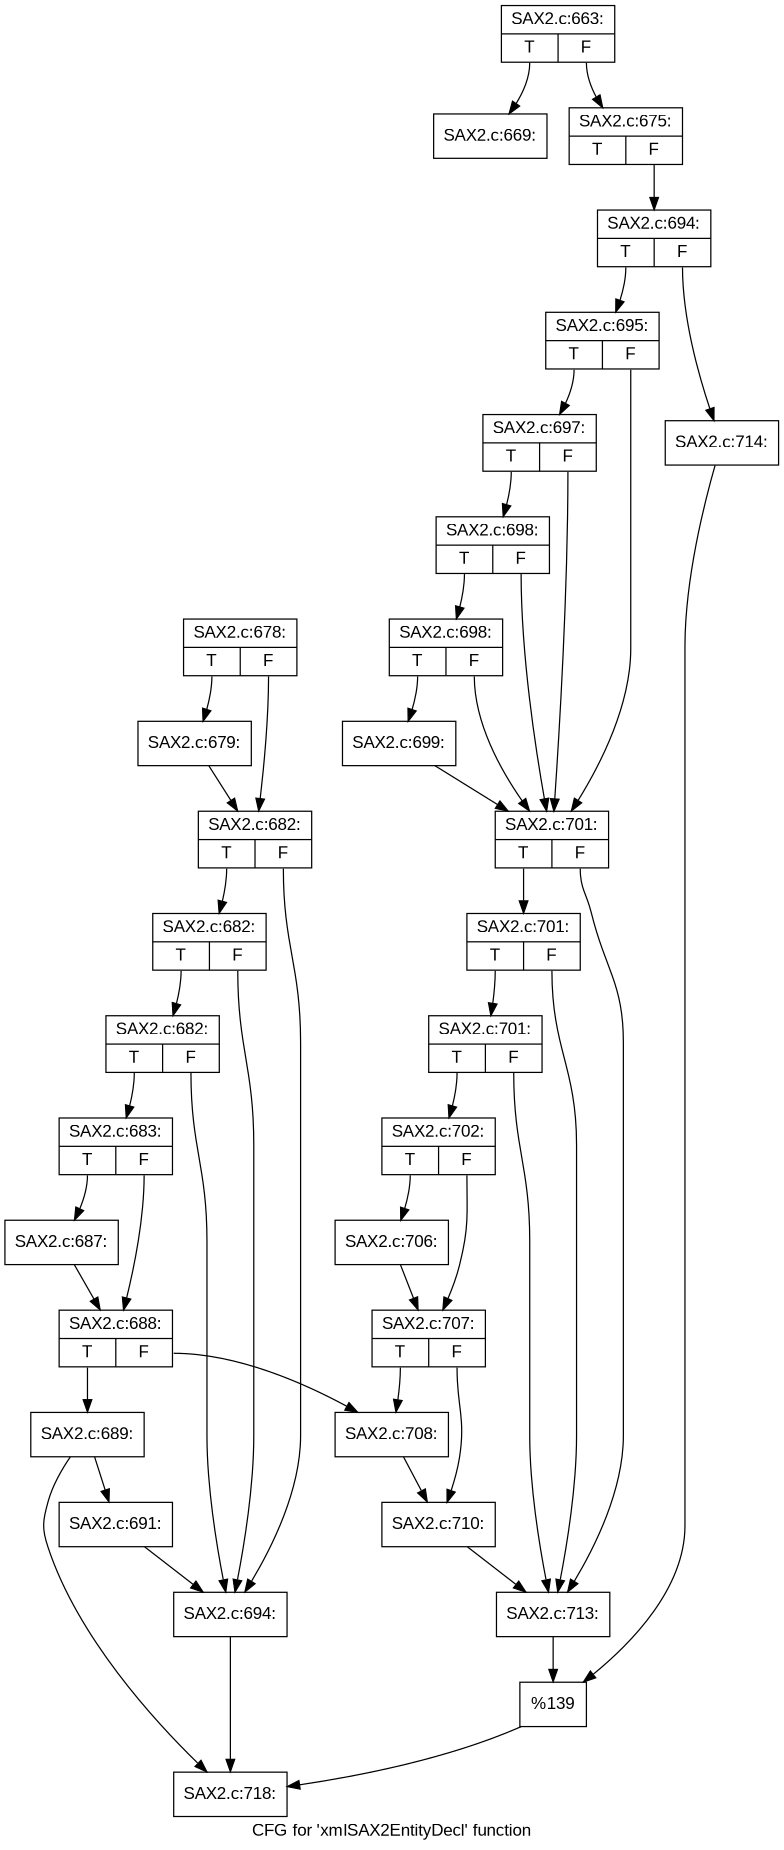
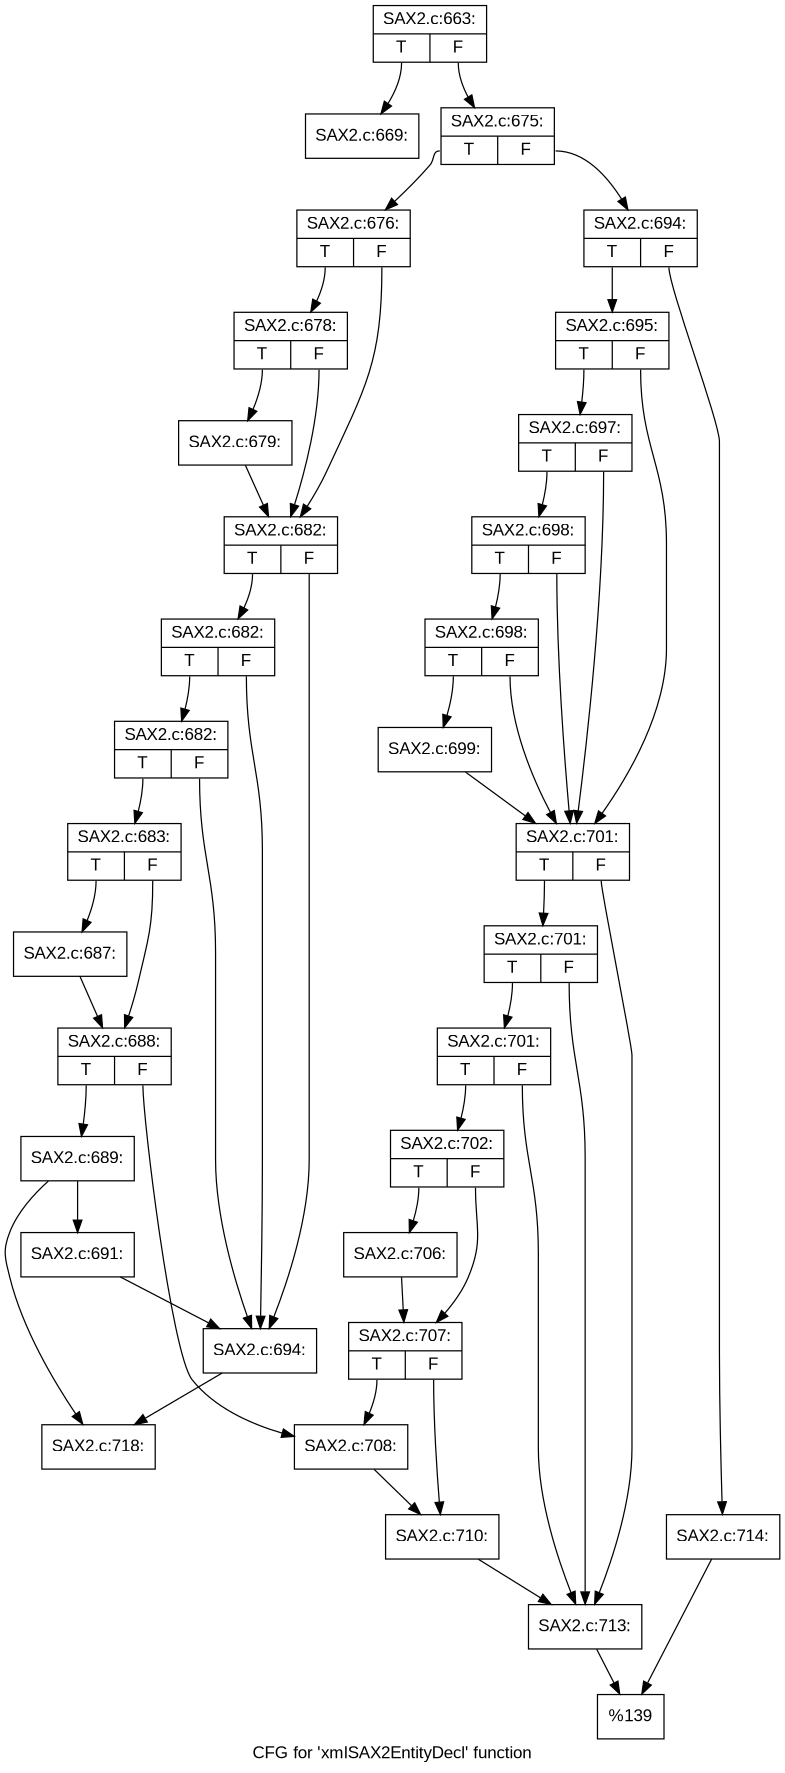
none -> (354, 238)
(412, 1763) -> none
